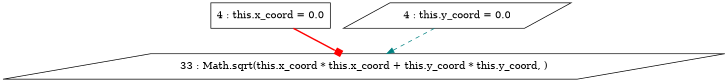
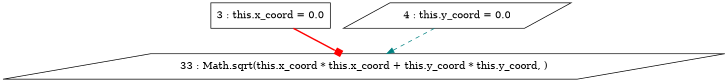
(271, 16) -> (271, 16)
